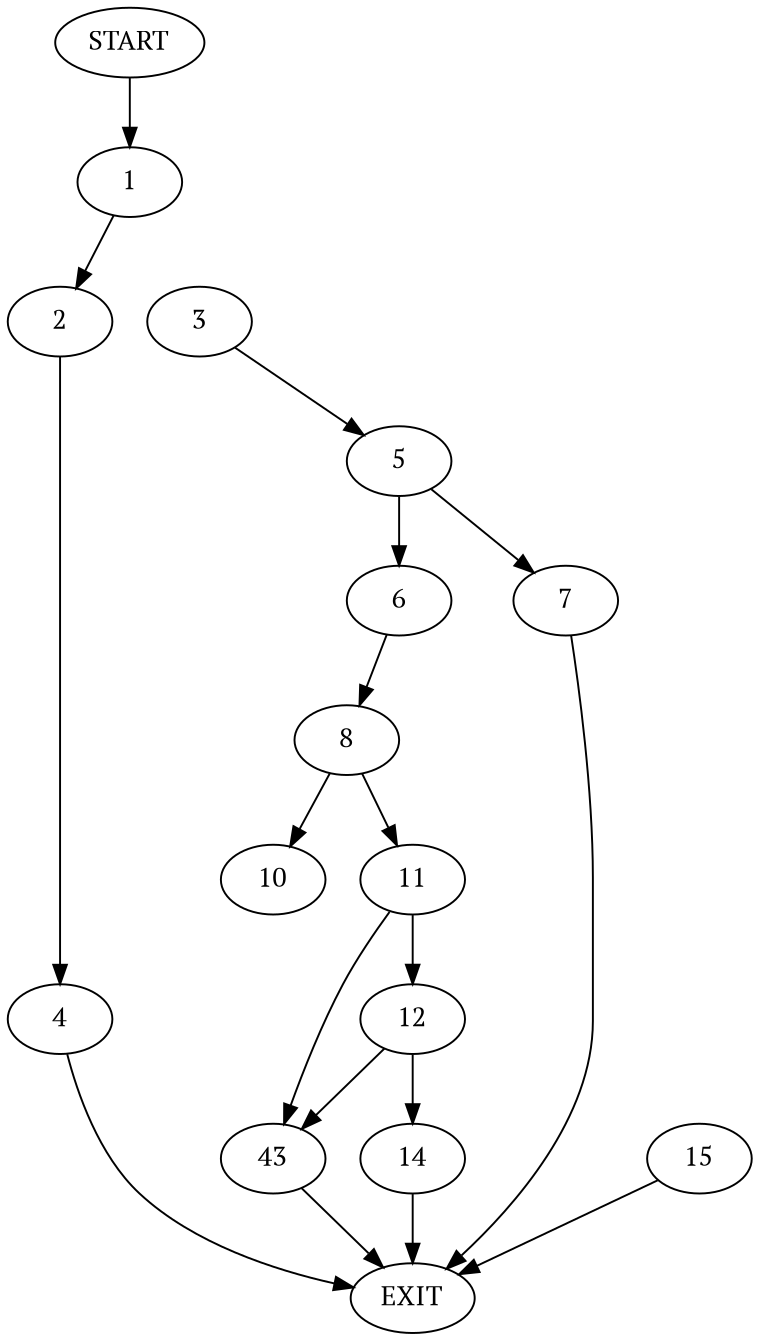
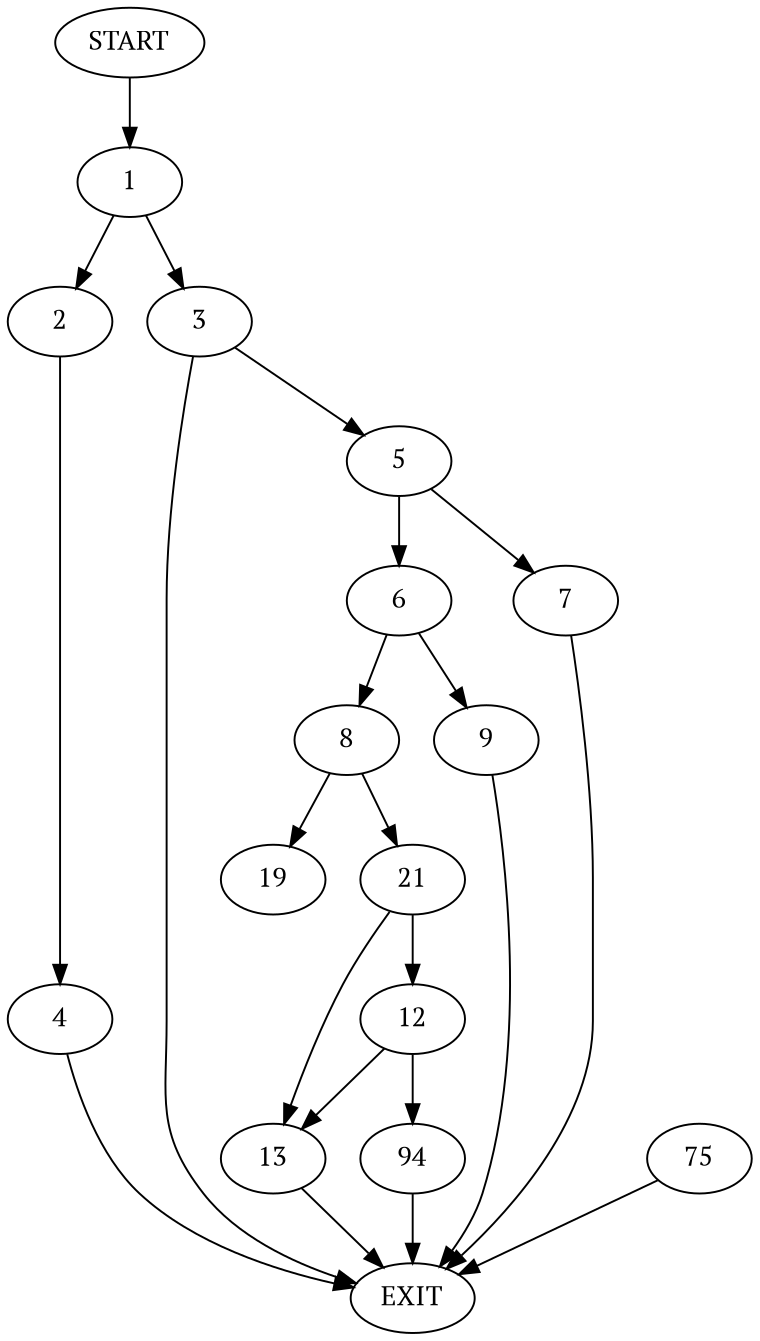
none -> (160, 243)
none -> (486, 740)
none -> (167, 859)
(273, 880) -> (273, 880)
(413, 880) -> (413, 880)
(273, 1159) -> (273, 1159)
(413, 1159) -> (413, 1159)
(699, 1159) -> (699, 1159)
